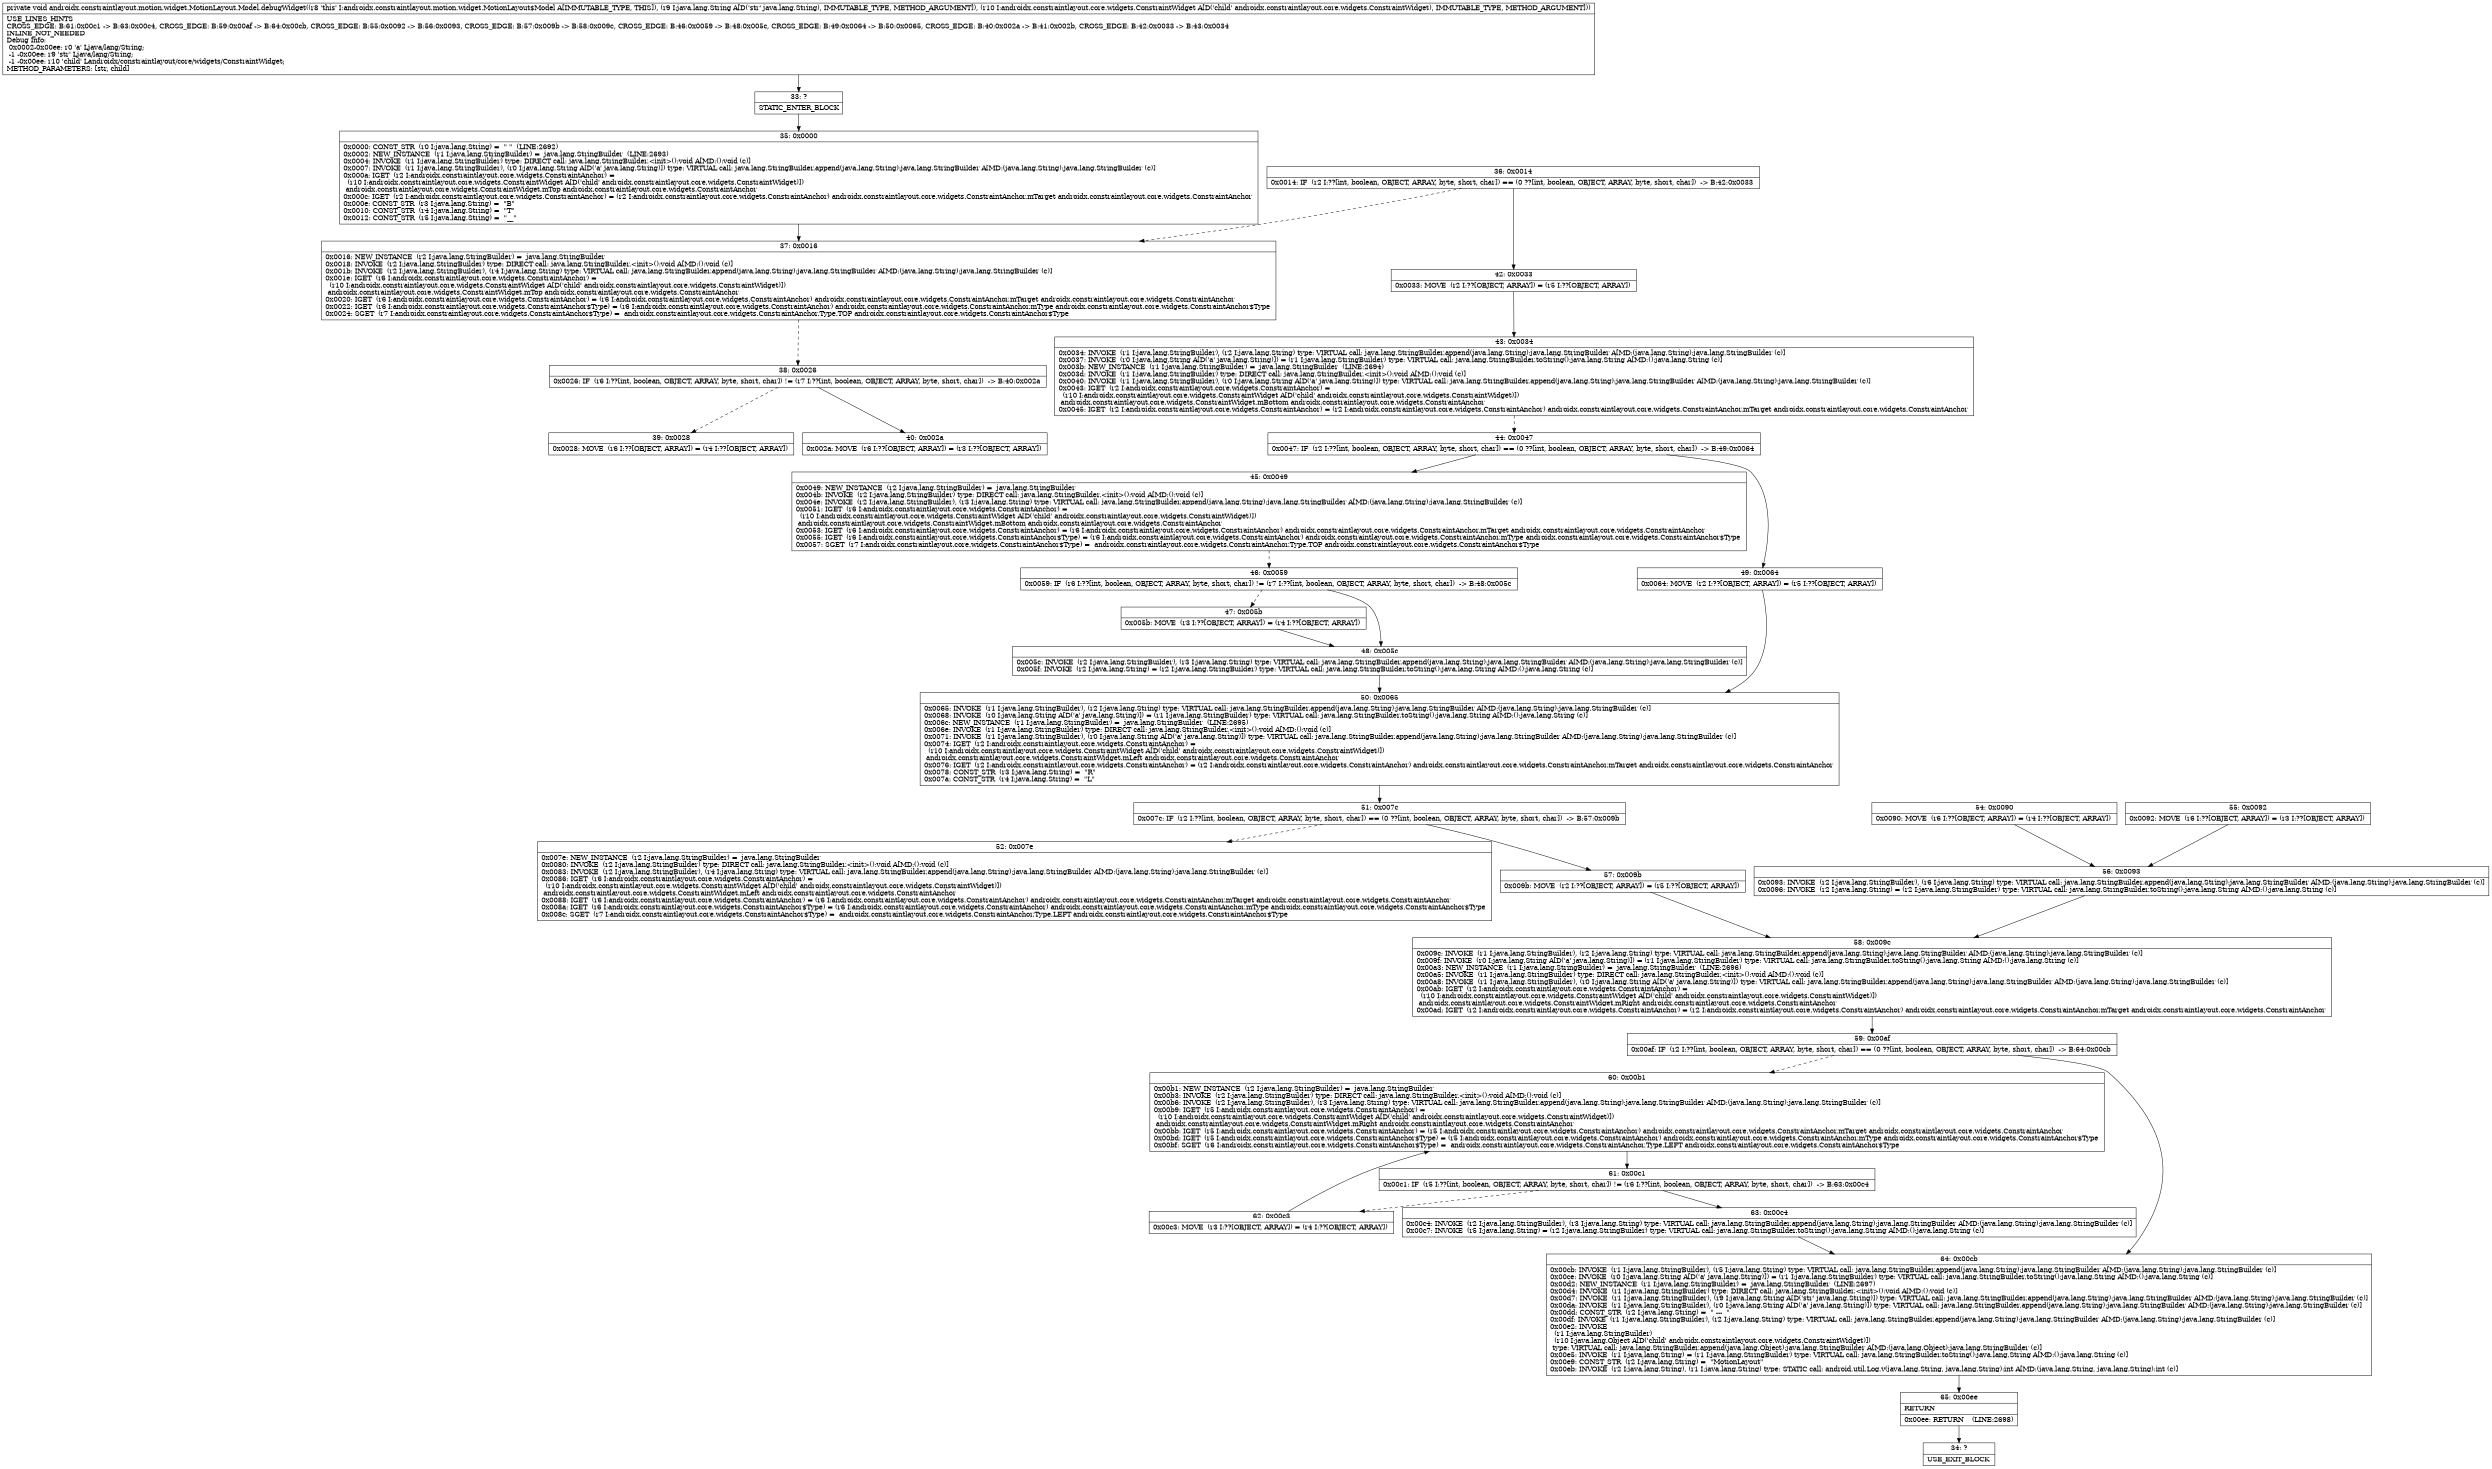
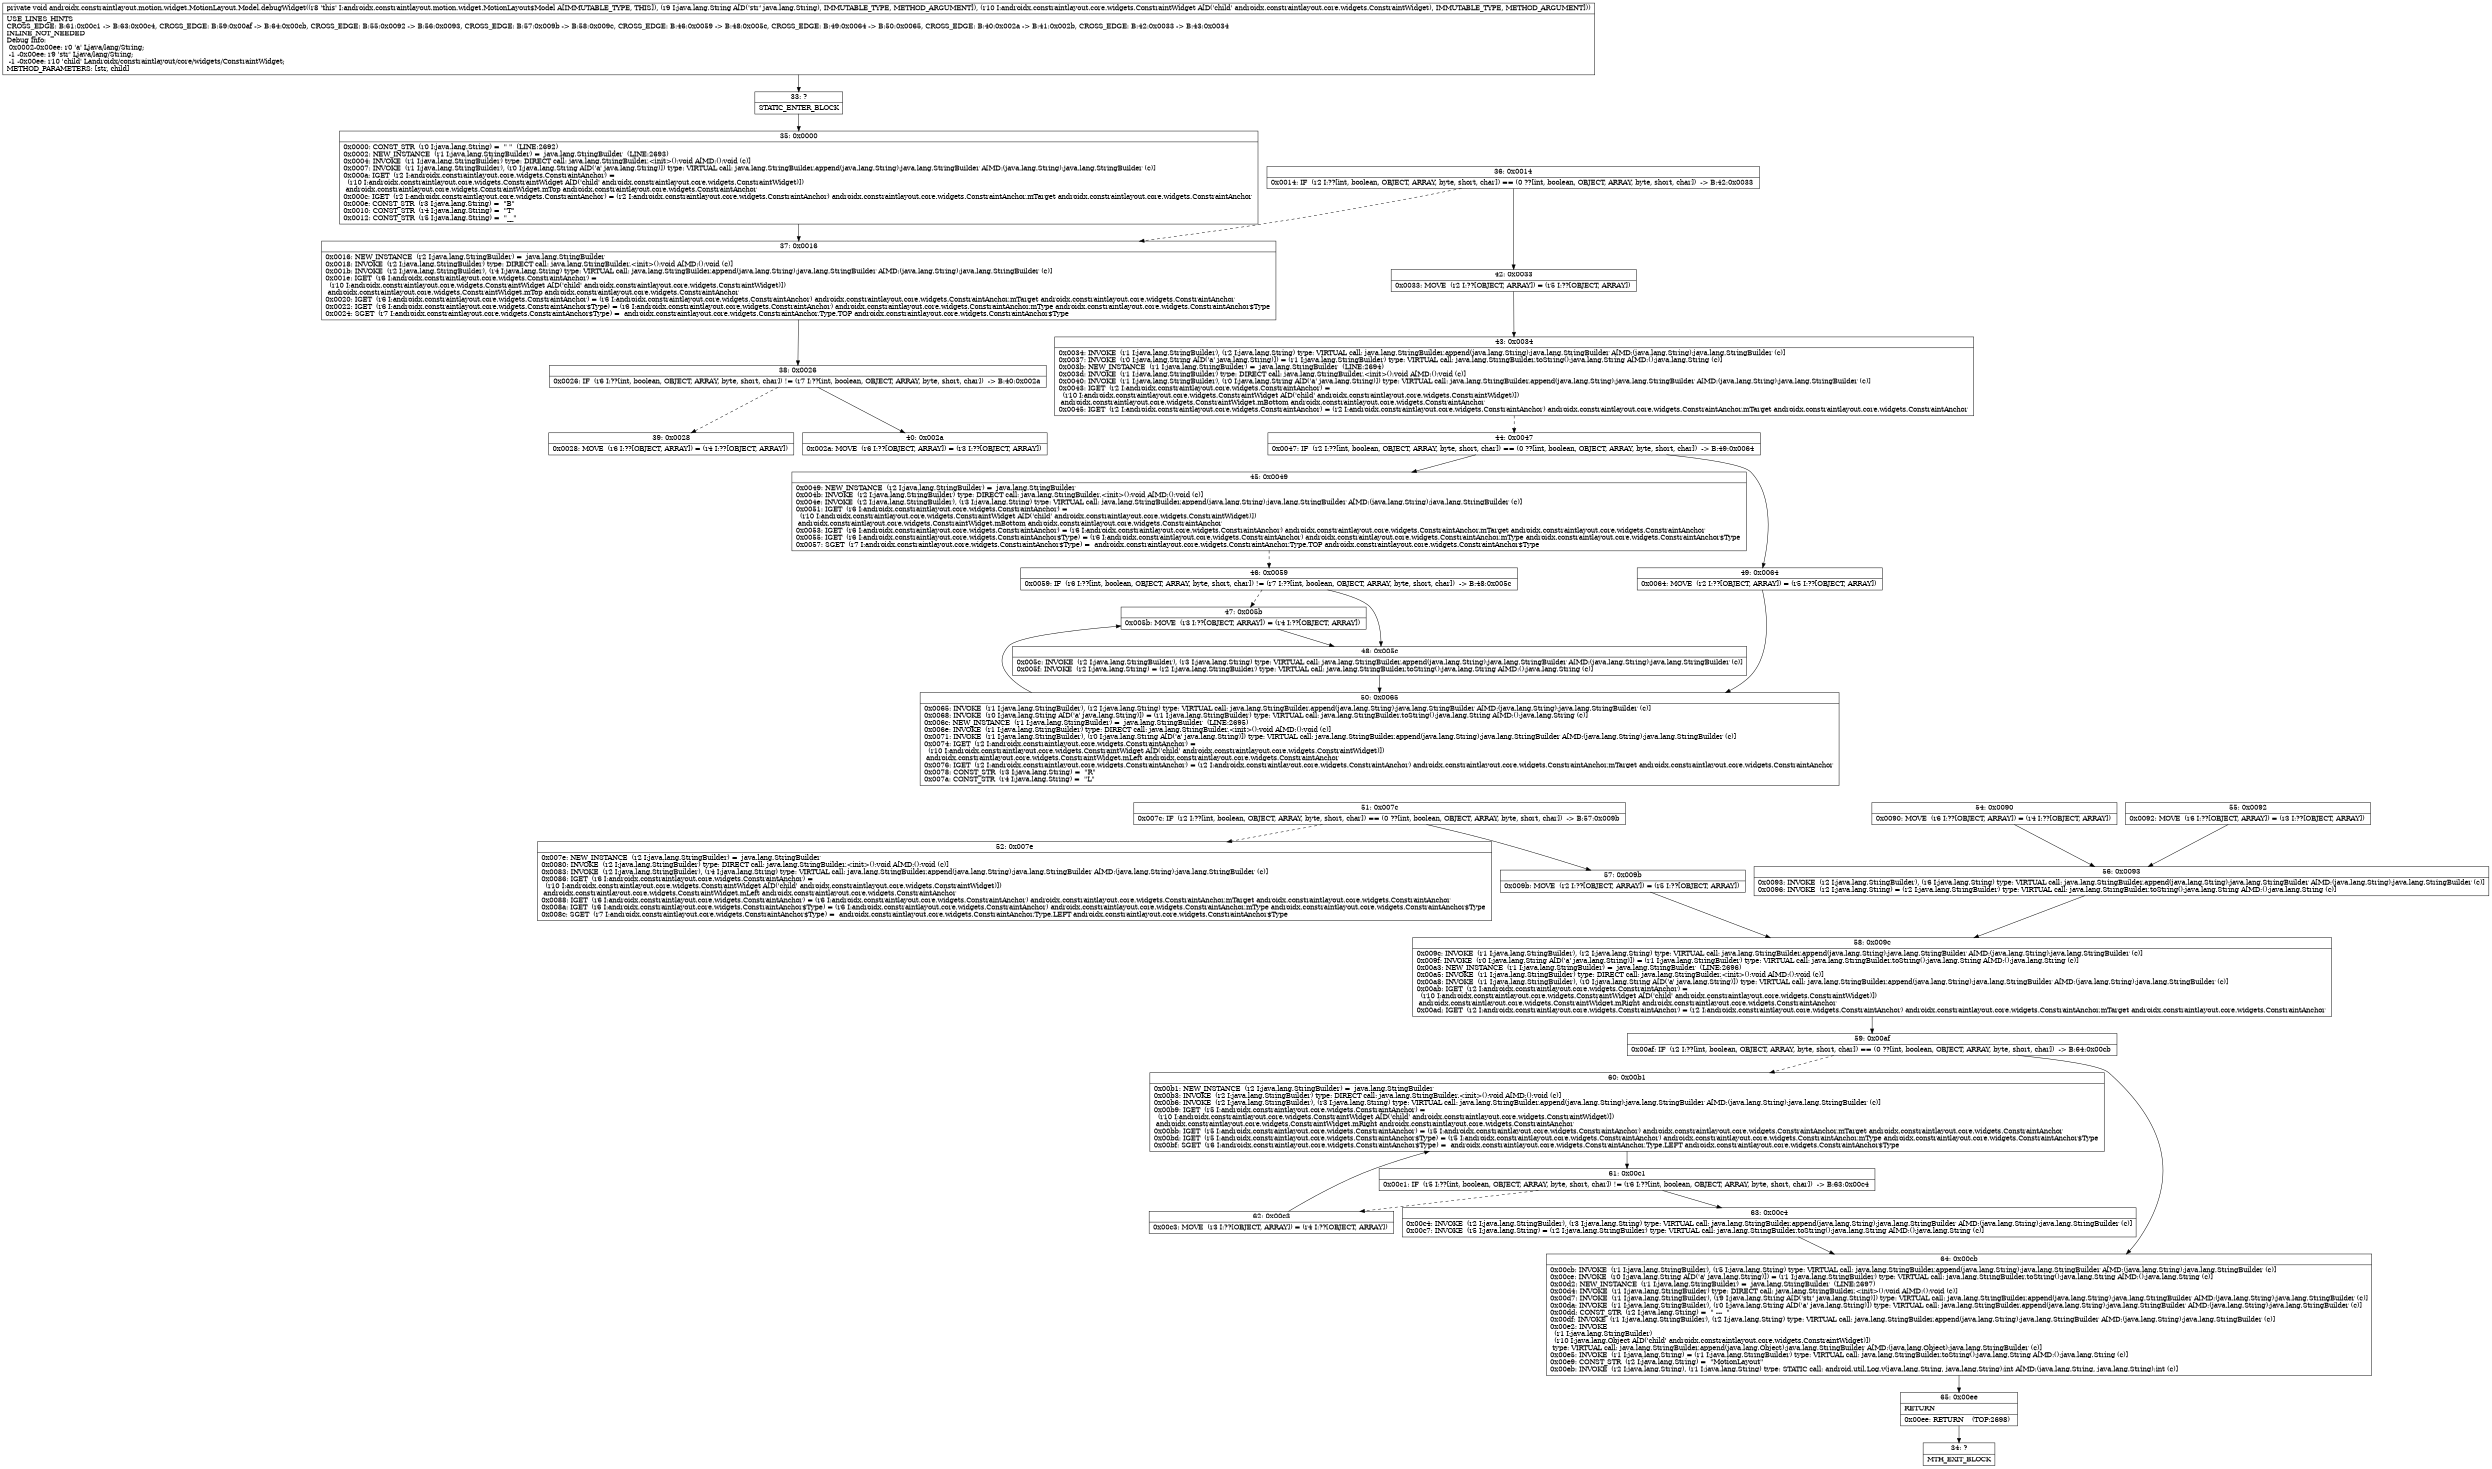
(798, 340) -> (798, 340)
(1380, 792) -> (1031, 638)
(1959, 1420) -> (1957, 1420)
(1958, 1460) -> (1959, 1460)
